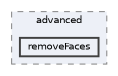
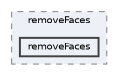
(59, 21) -> (59, 21)
